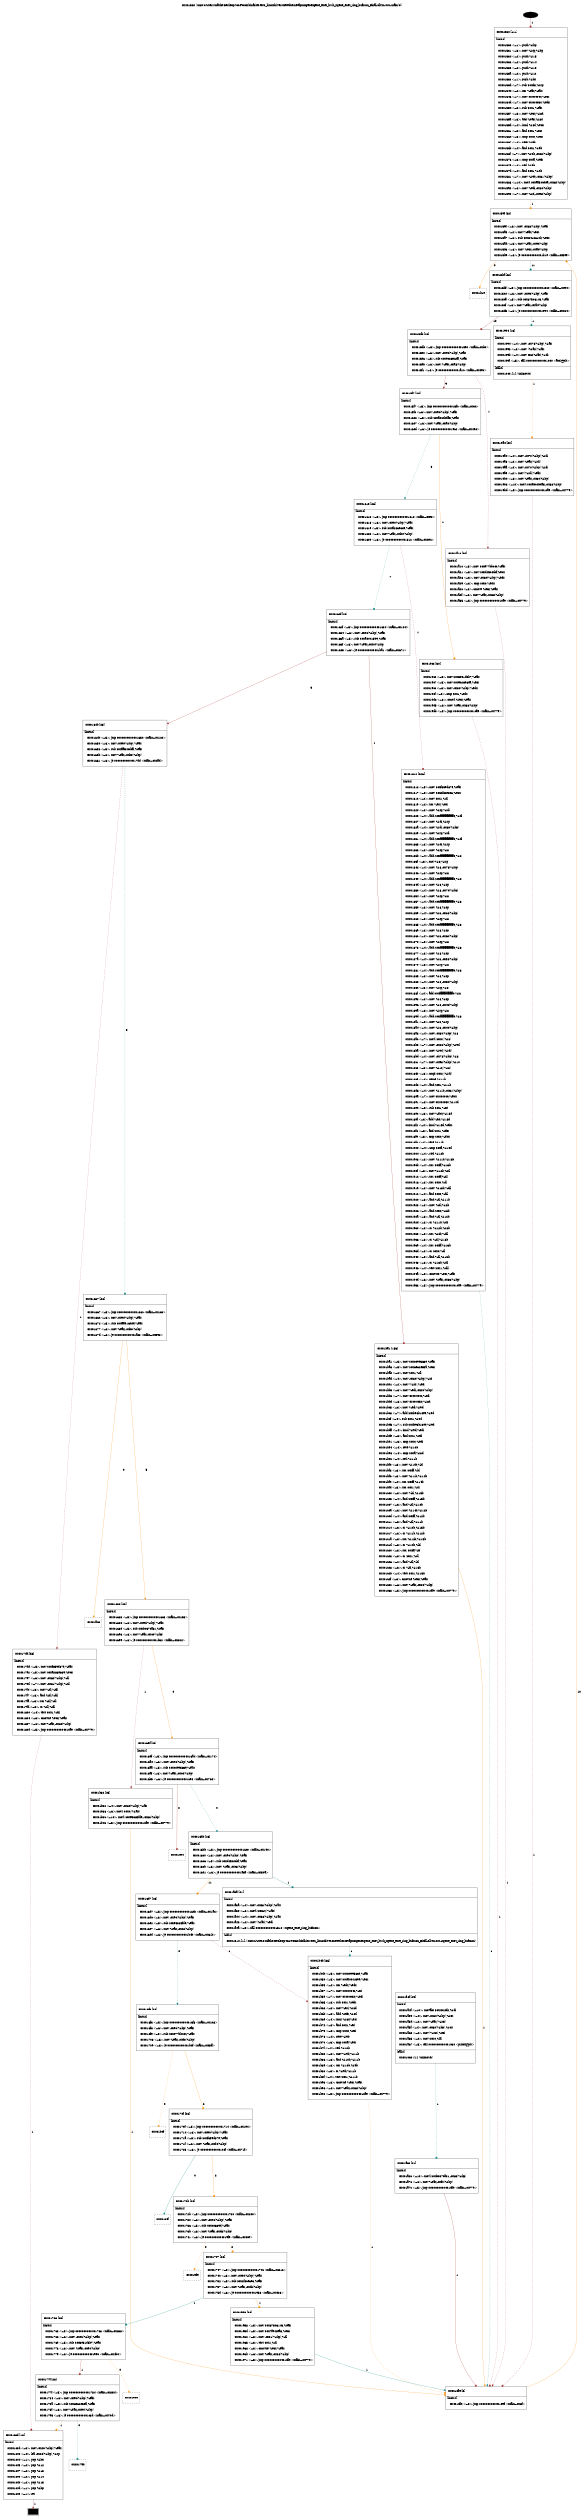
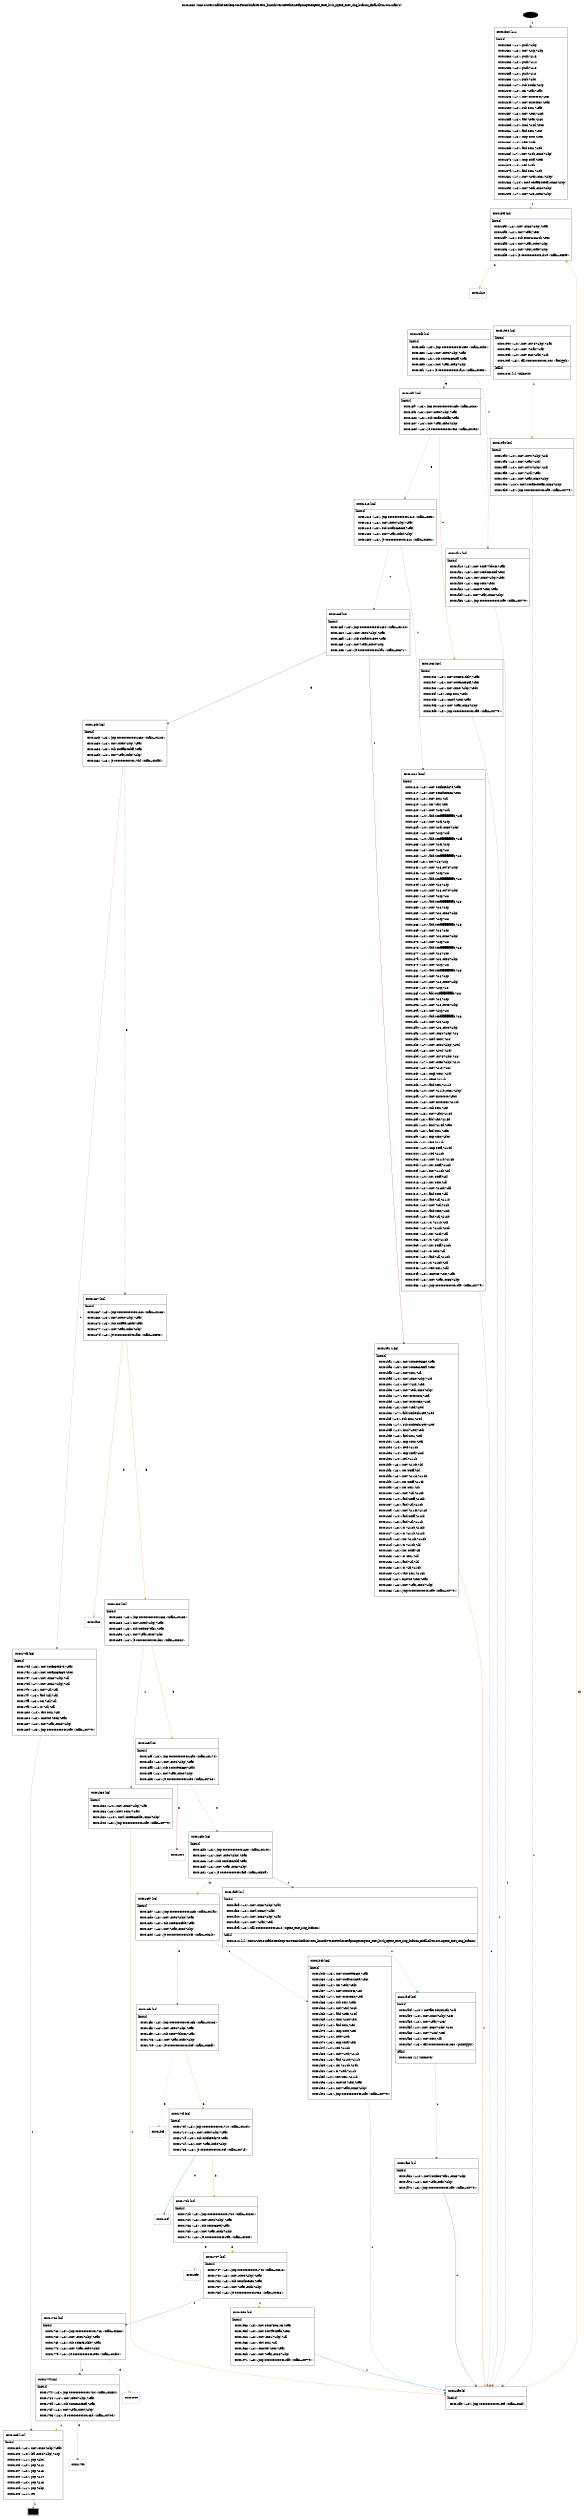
(531, 293) -> none
(350, 1950) -> (402, 1968)
(370, 2268) -> (370, 2268)
